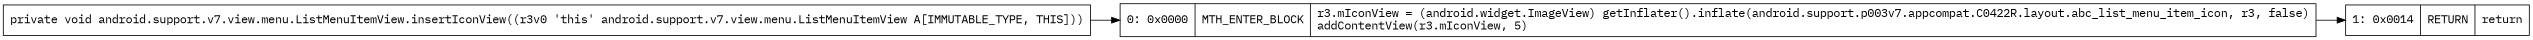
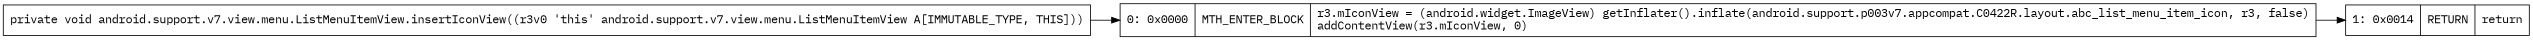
(1422, 26) -> (1422, 26)
